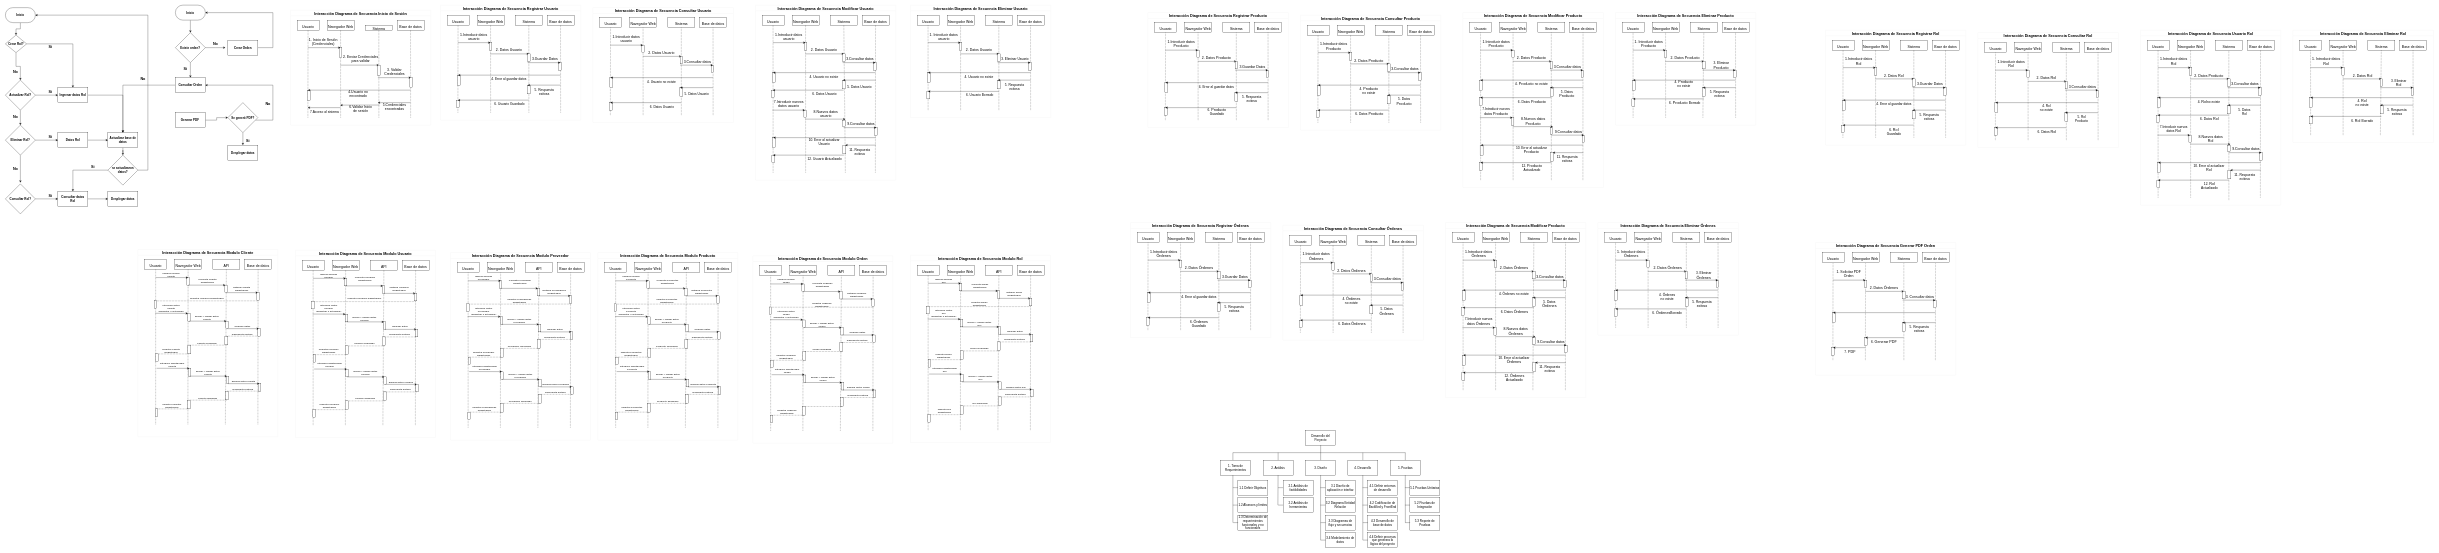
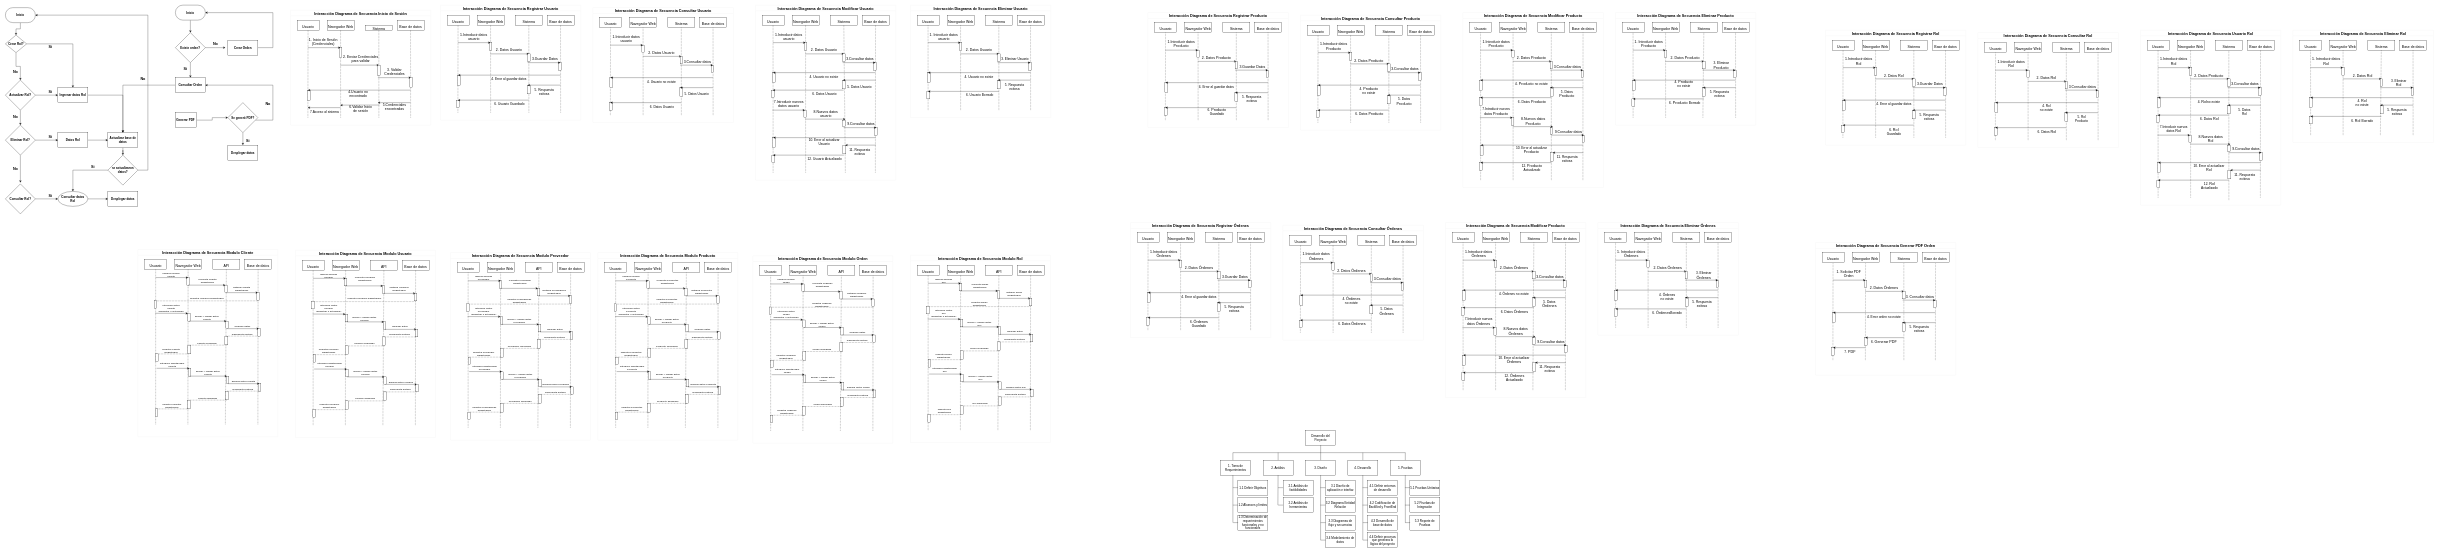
(190, 120) -> (186, 120)
(73, 199) -> (73, 199)
none -> (1884, 316)
none -> (822, 404)
